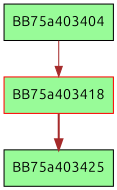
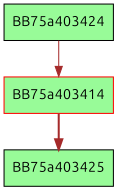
(59, 22) -> (59, 22)
(59, 95) -> (59, 95)
